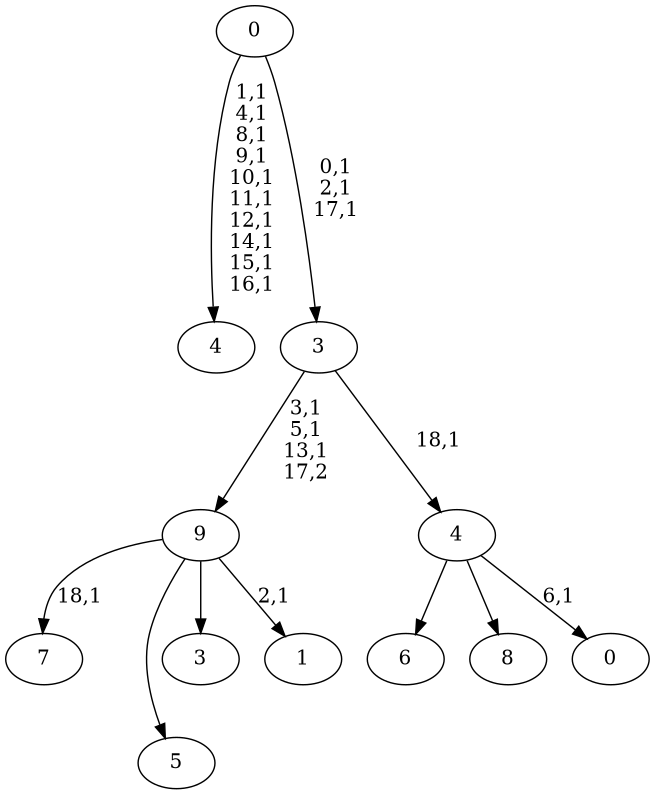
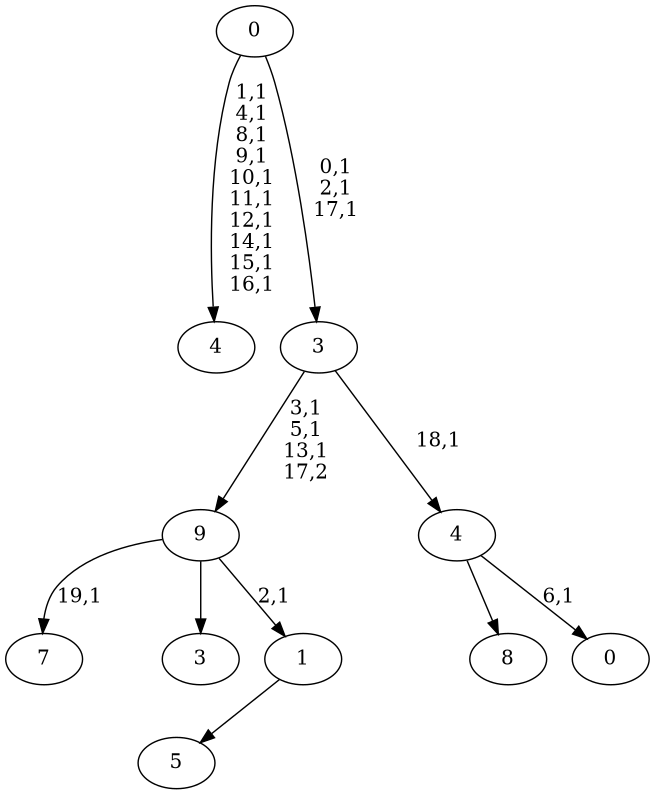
(80, 597) -> (80, 597)
(149, 639) -> (245, 707)
(406, 659) -> none
